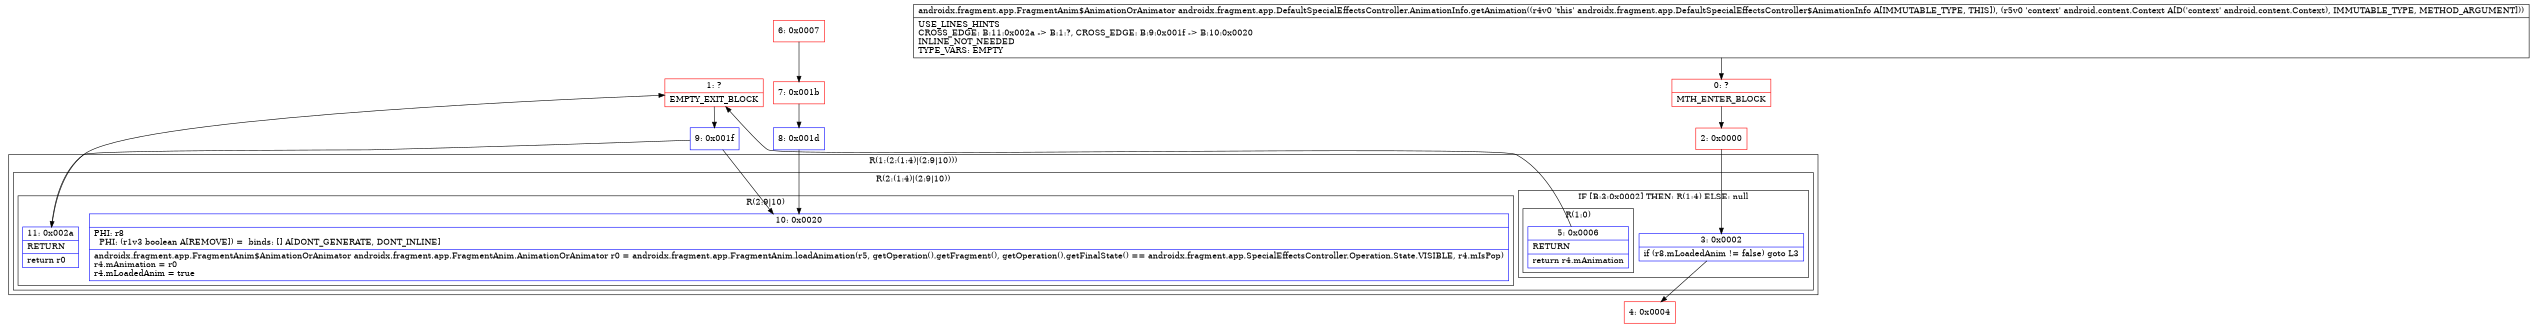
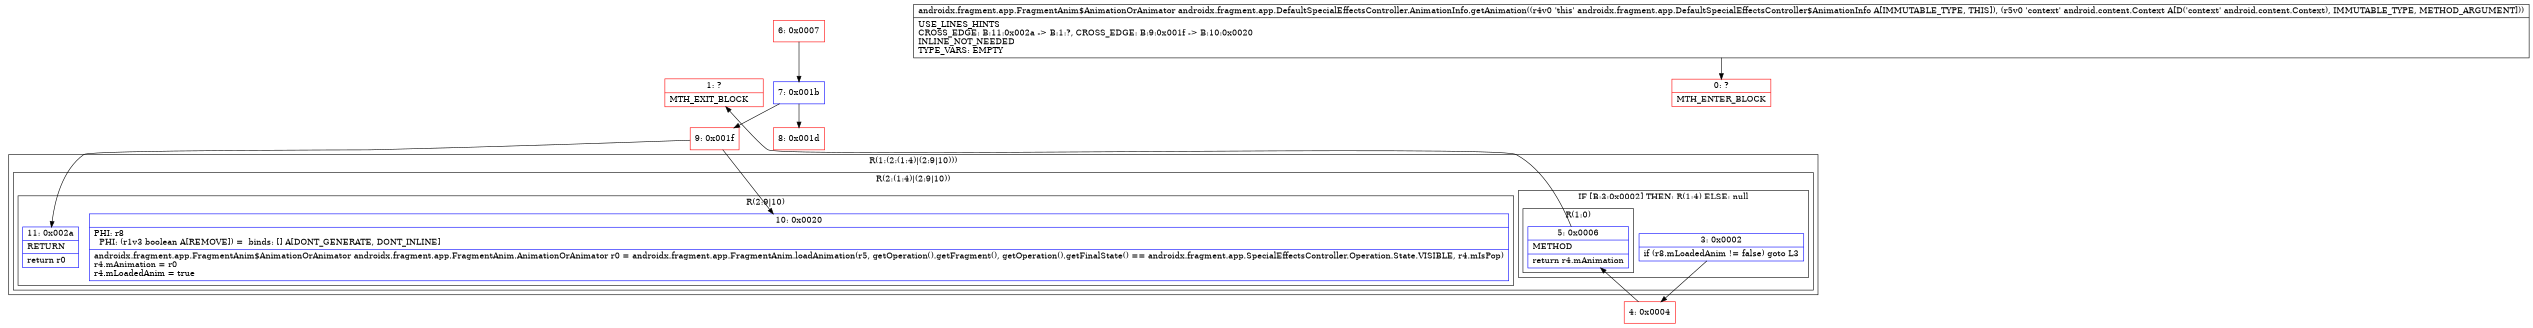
(799, 93) -> (799, 93)
(714, 100) -> (709, 100)
(329, 114) -> none
(714, 114) -> (759, 114)
(715, 139) -> (715, 139)
(799, 139) -> (799, 139)
(1721, 139) -> none
(799, 179) -> none
(1551, 247) -> (1553, 247)
none -> (1621, 286)
